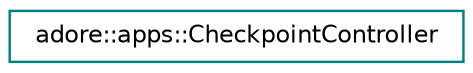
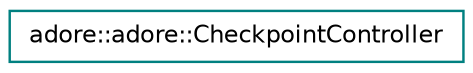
(237, 36) -> (237, 36)
